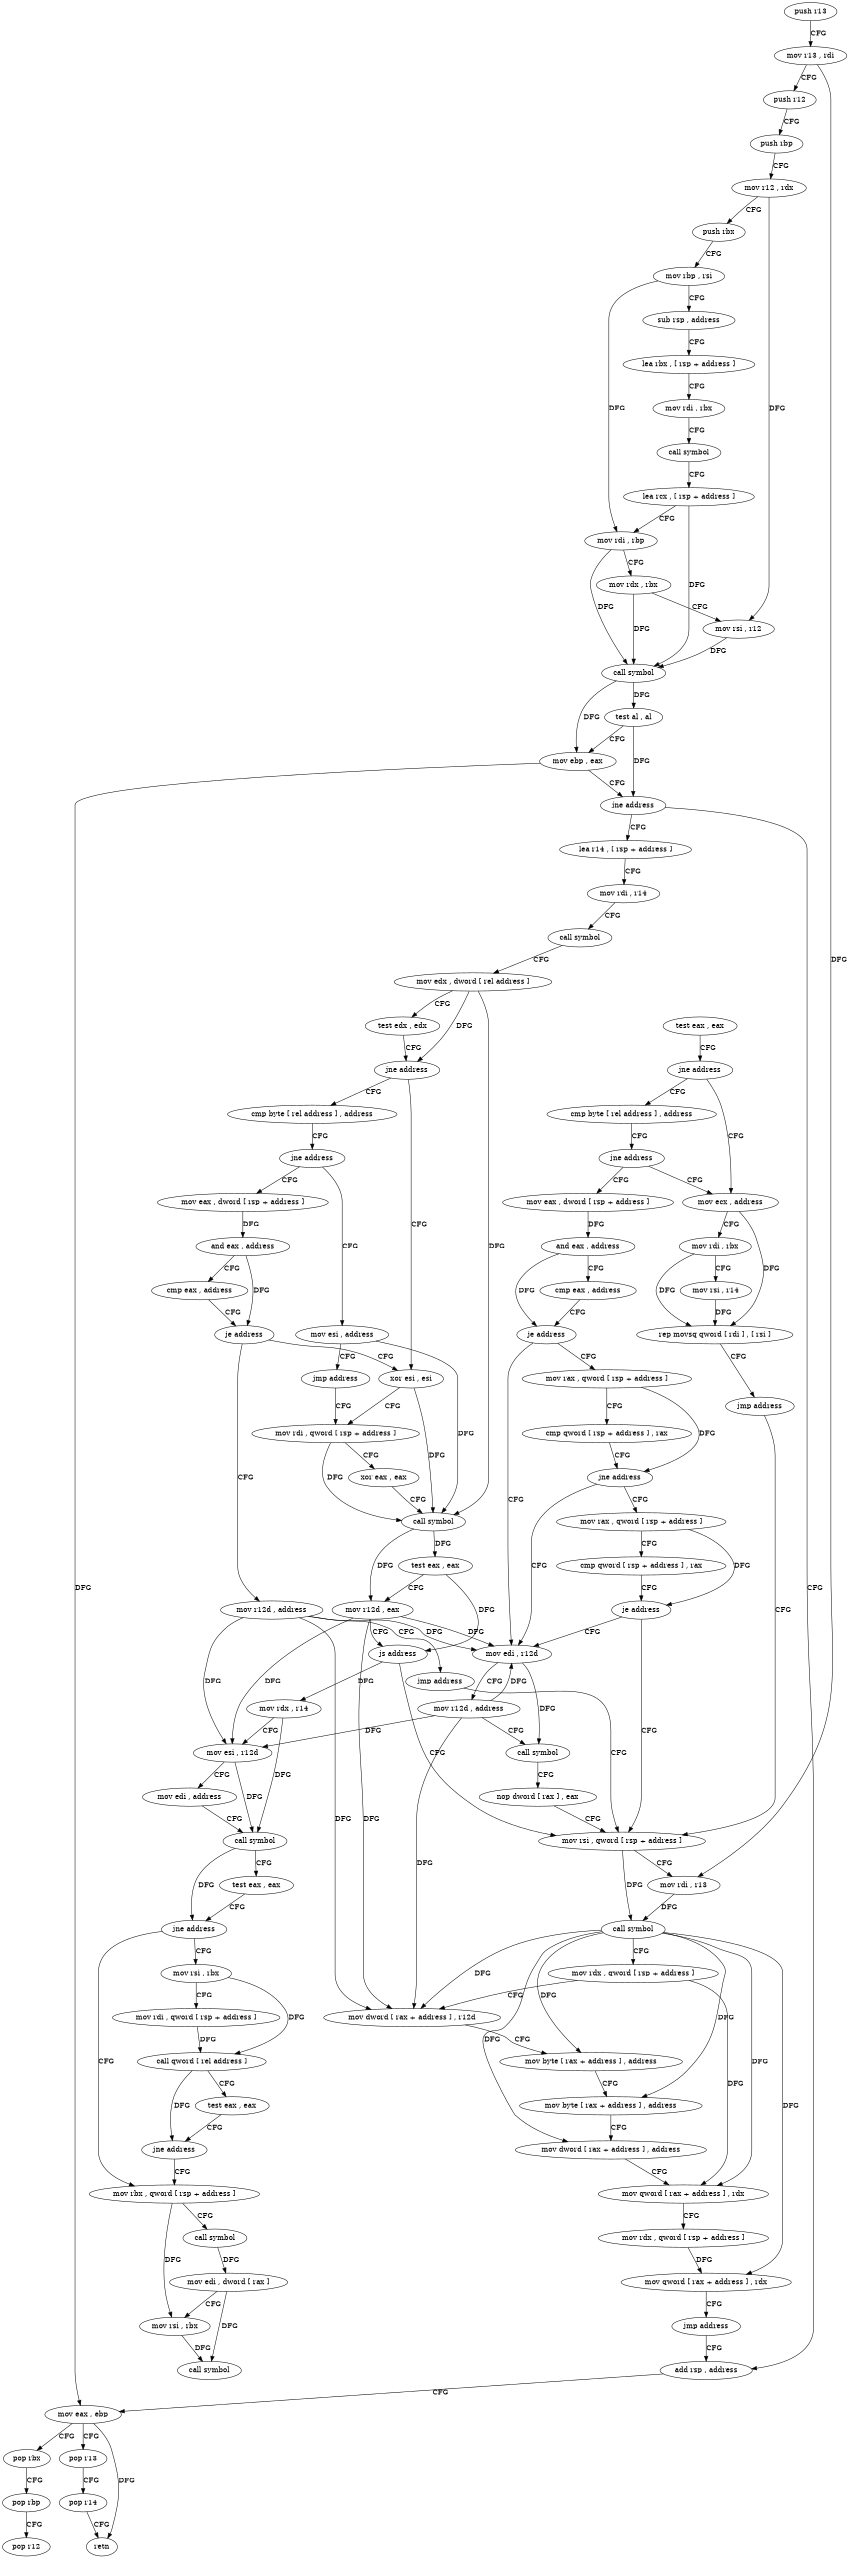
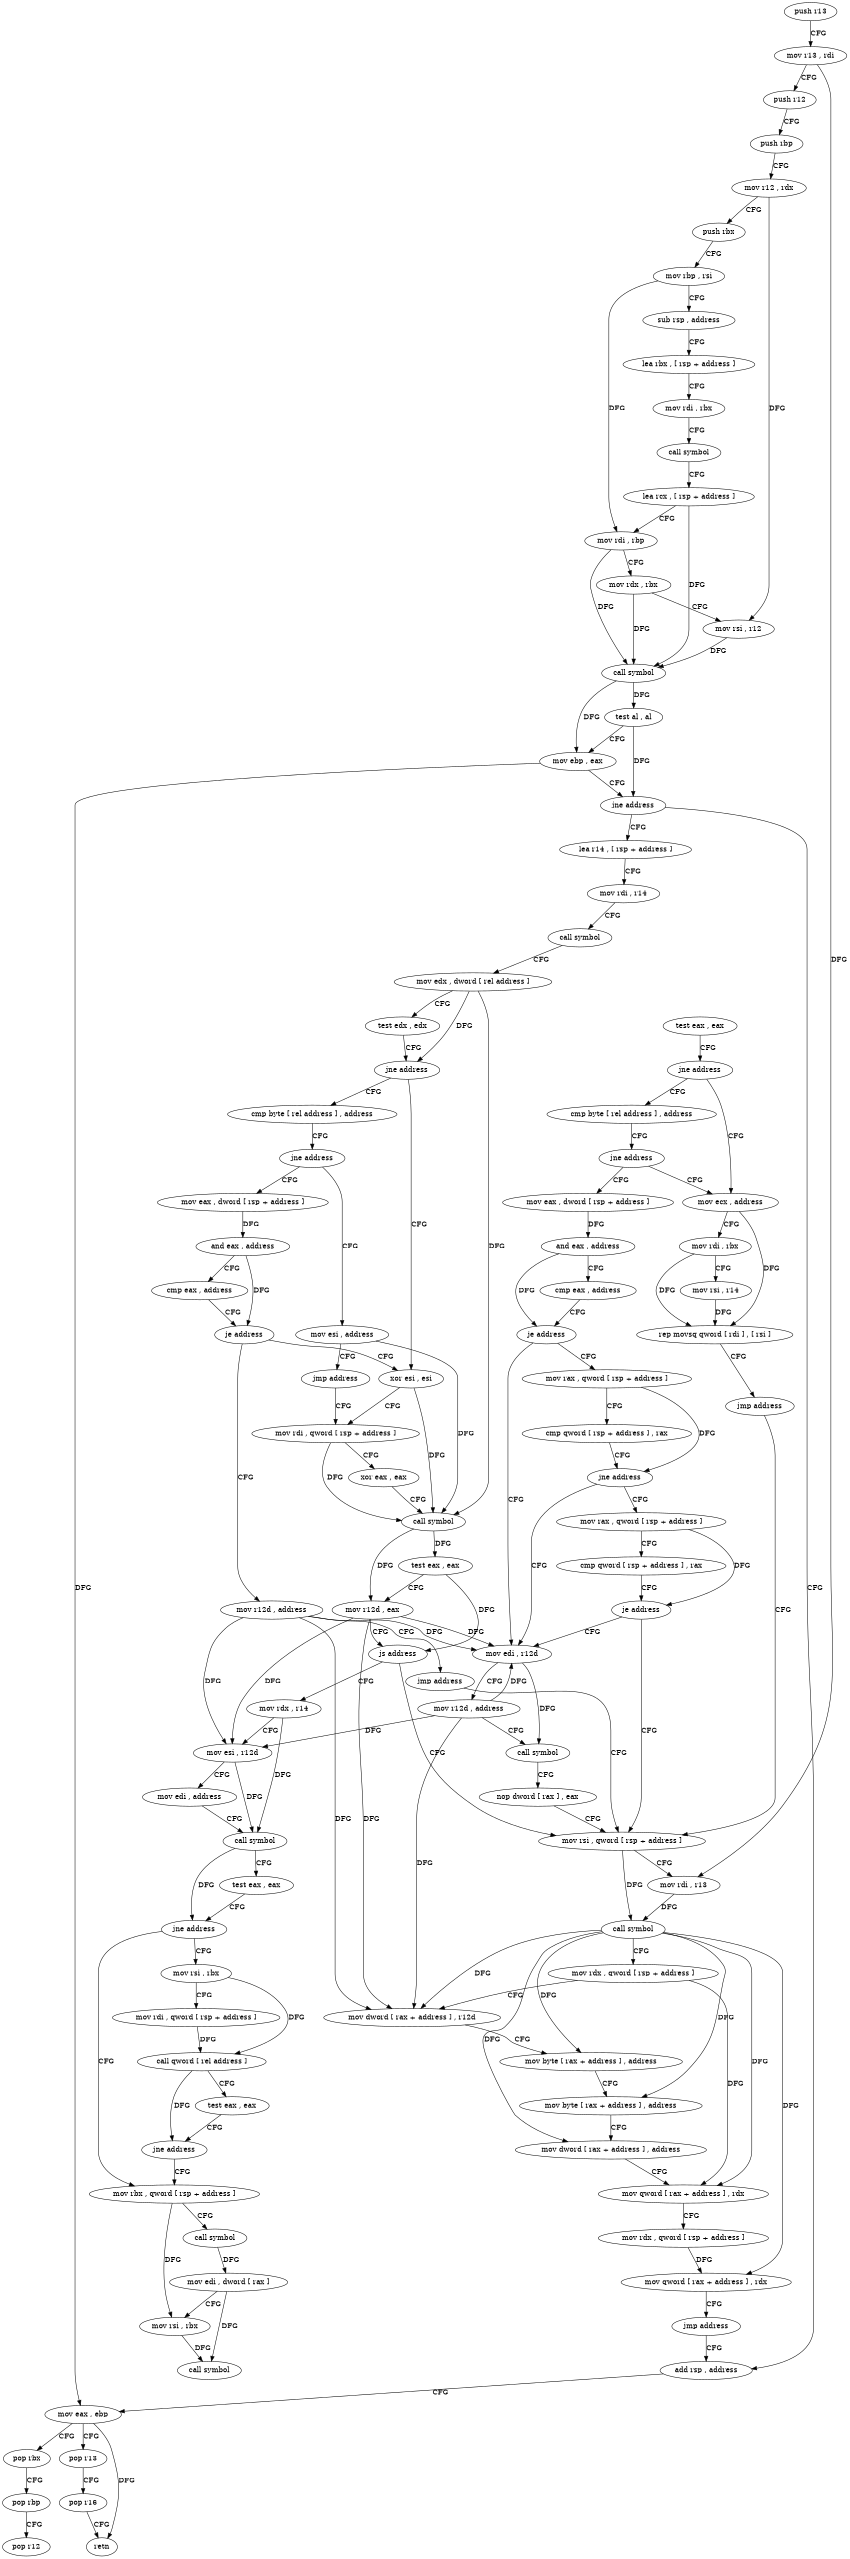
(366, 1682) -> (366, 1682)
(83, 2503) -> (83, 2503)
